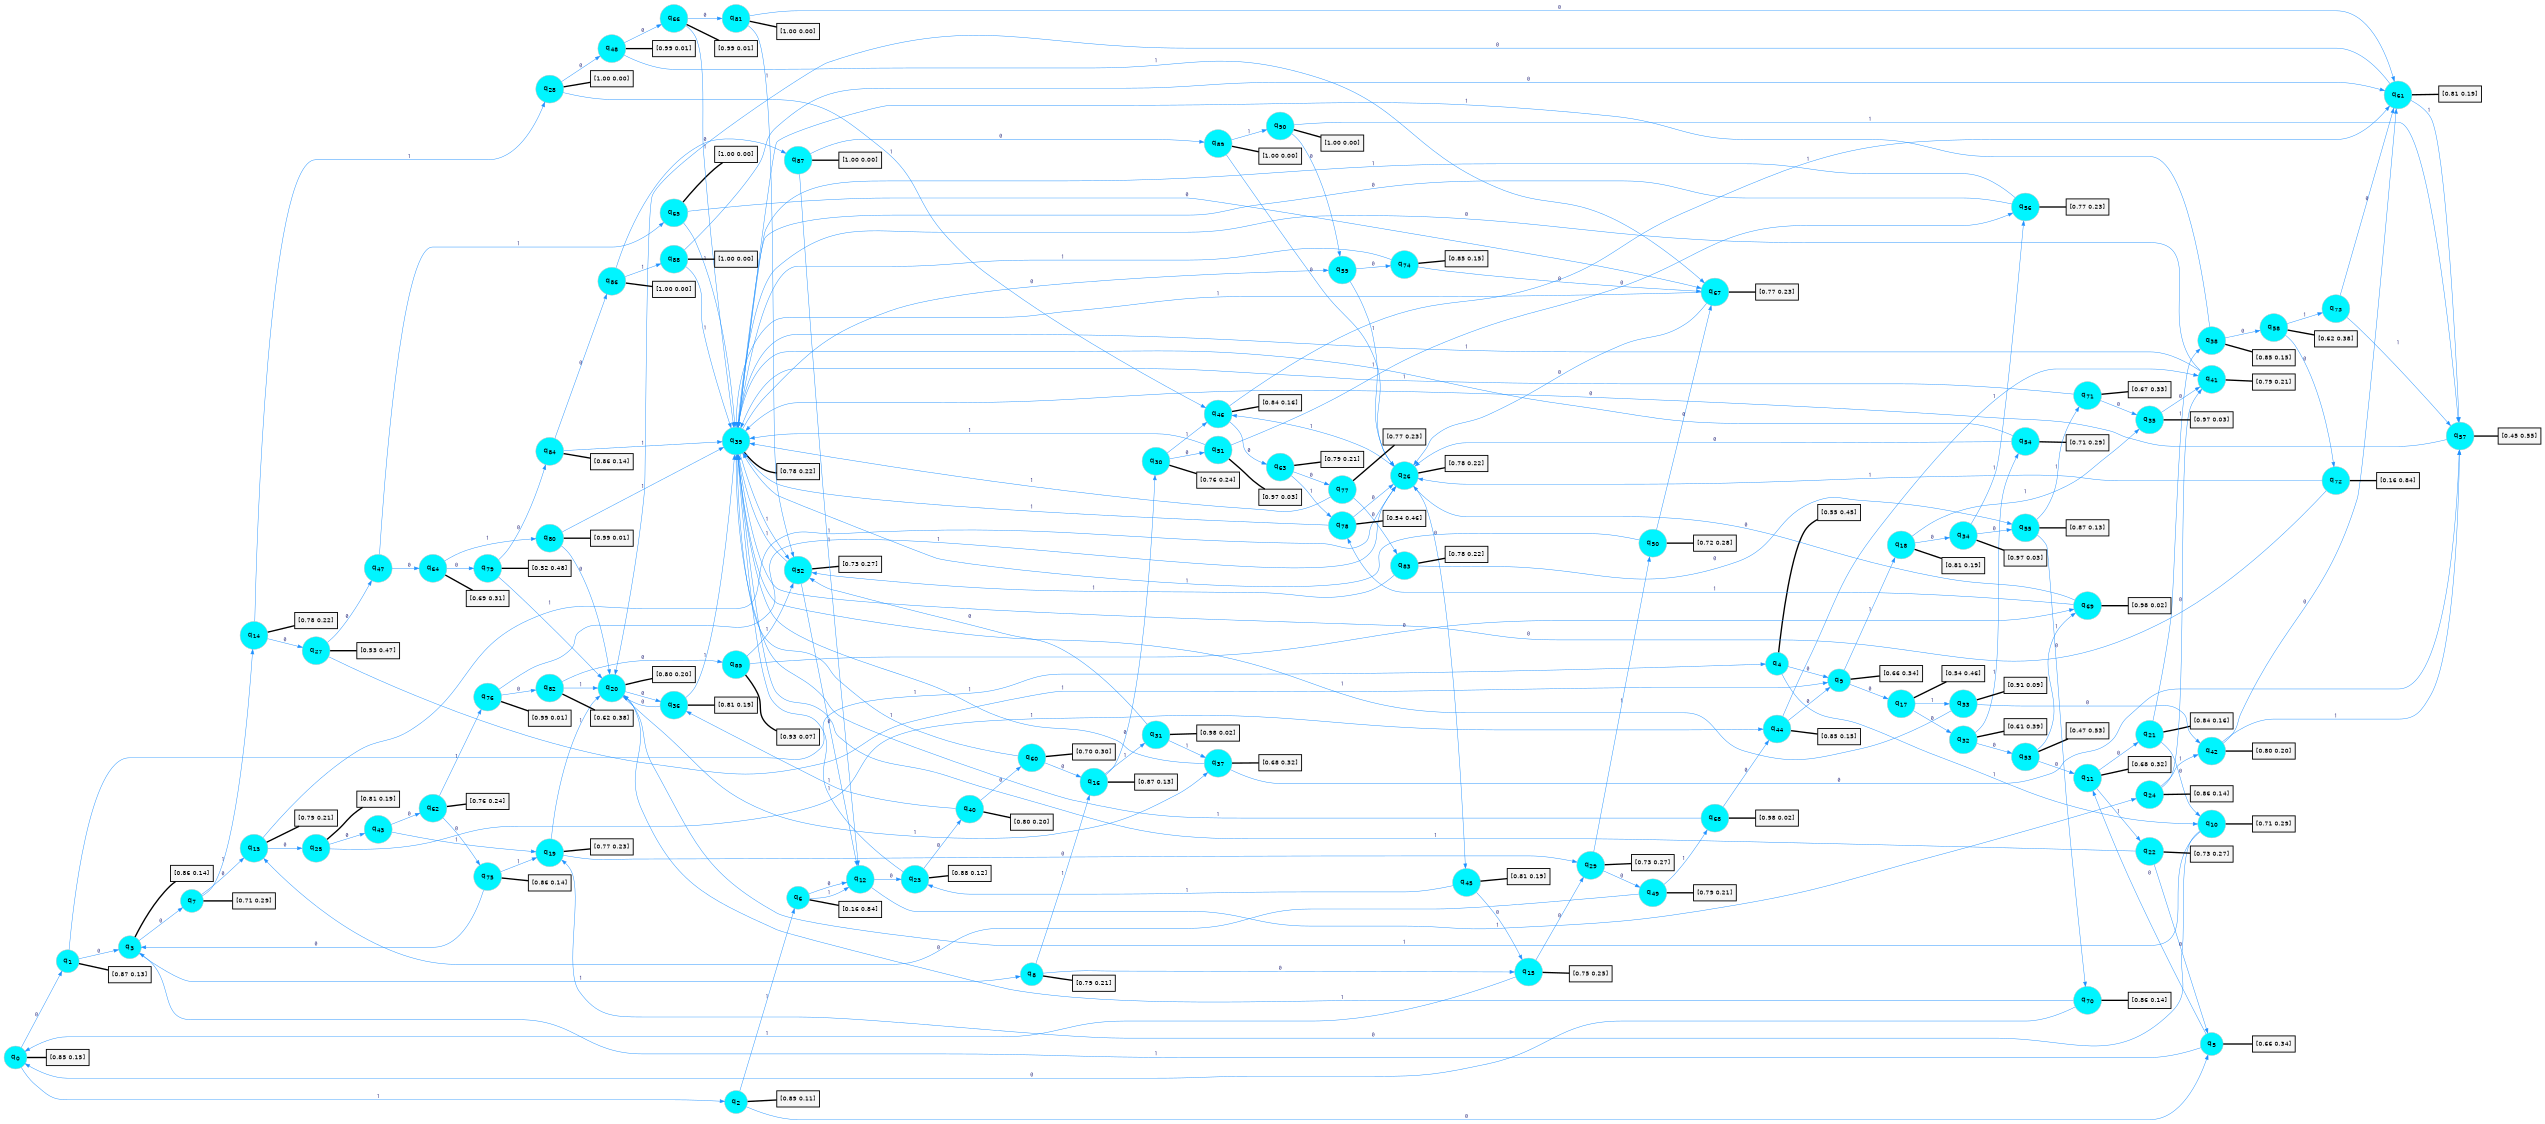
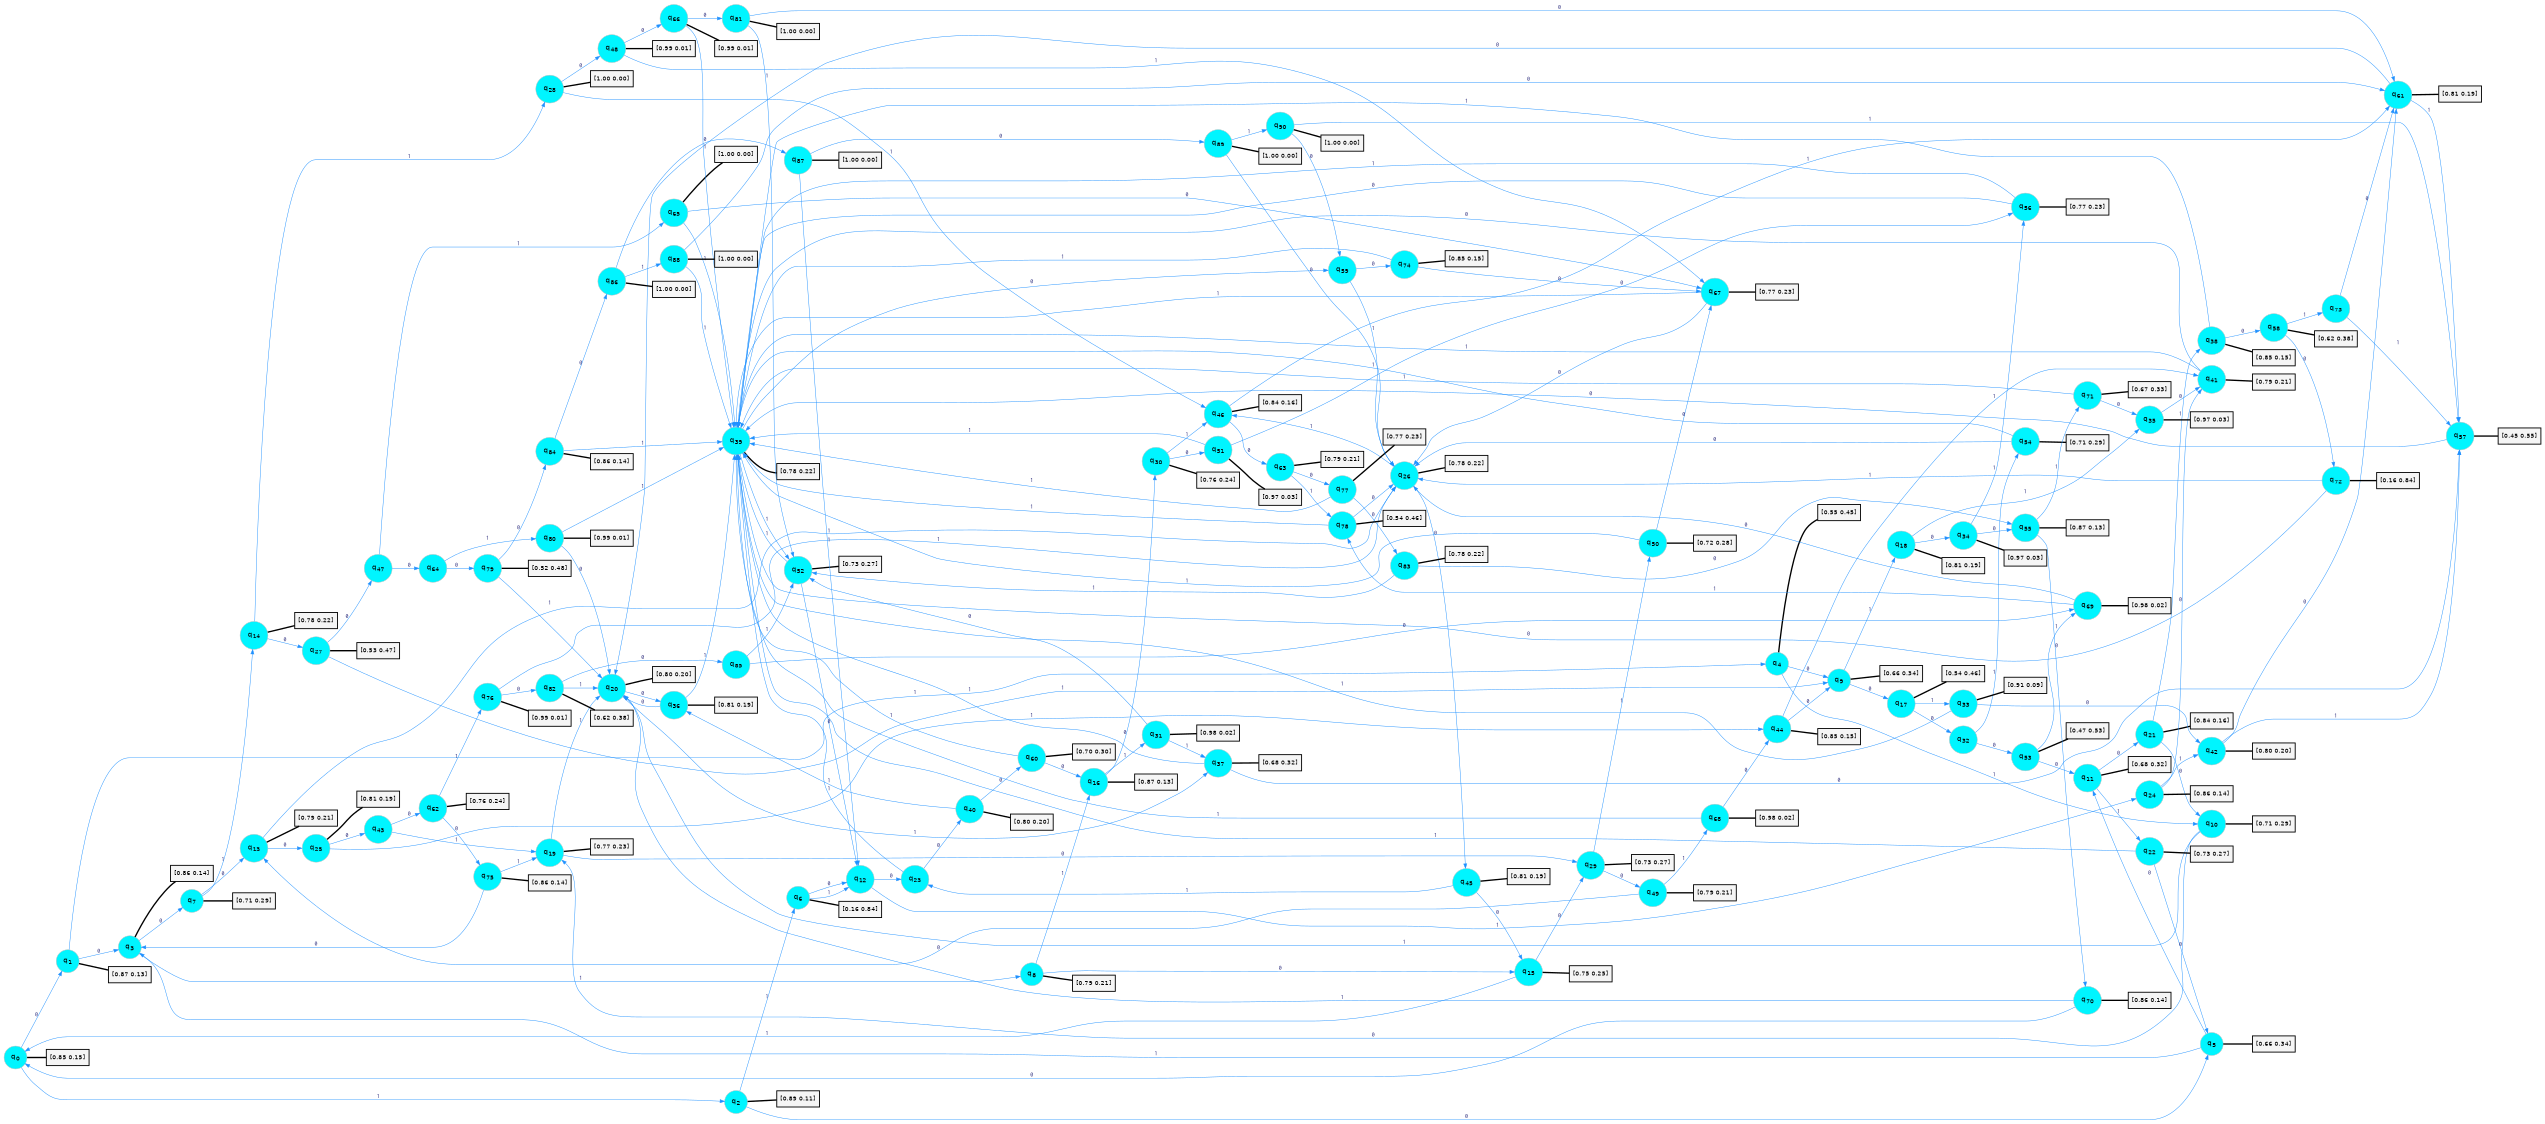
(488, 598) -> none
(2025, 727) -> none
(798, 737) -> none
(970, 873) -> none
